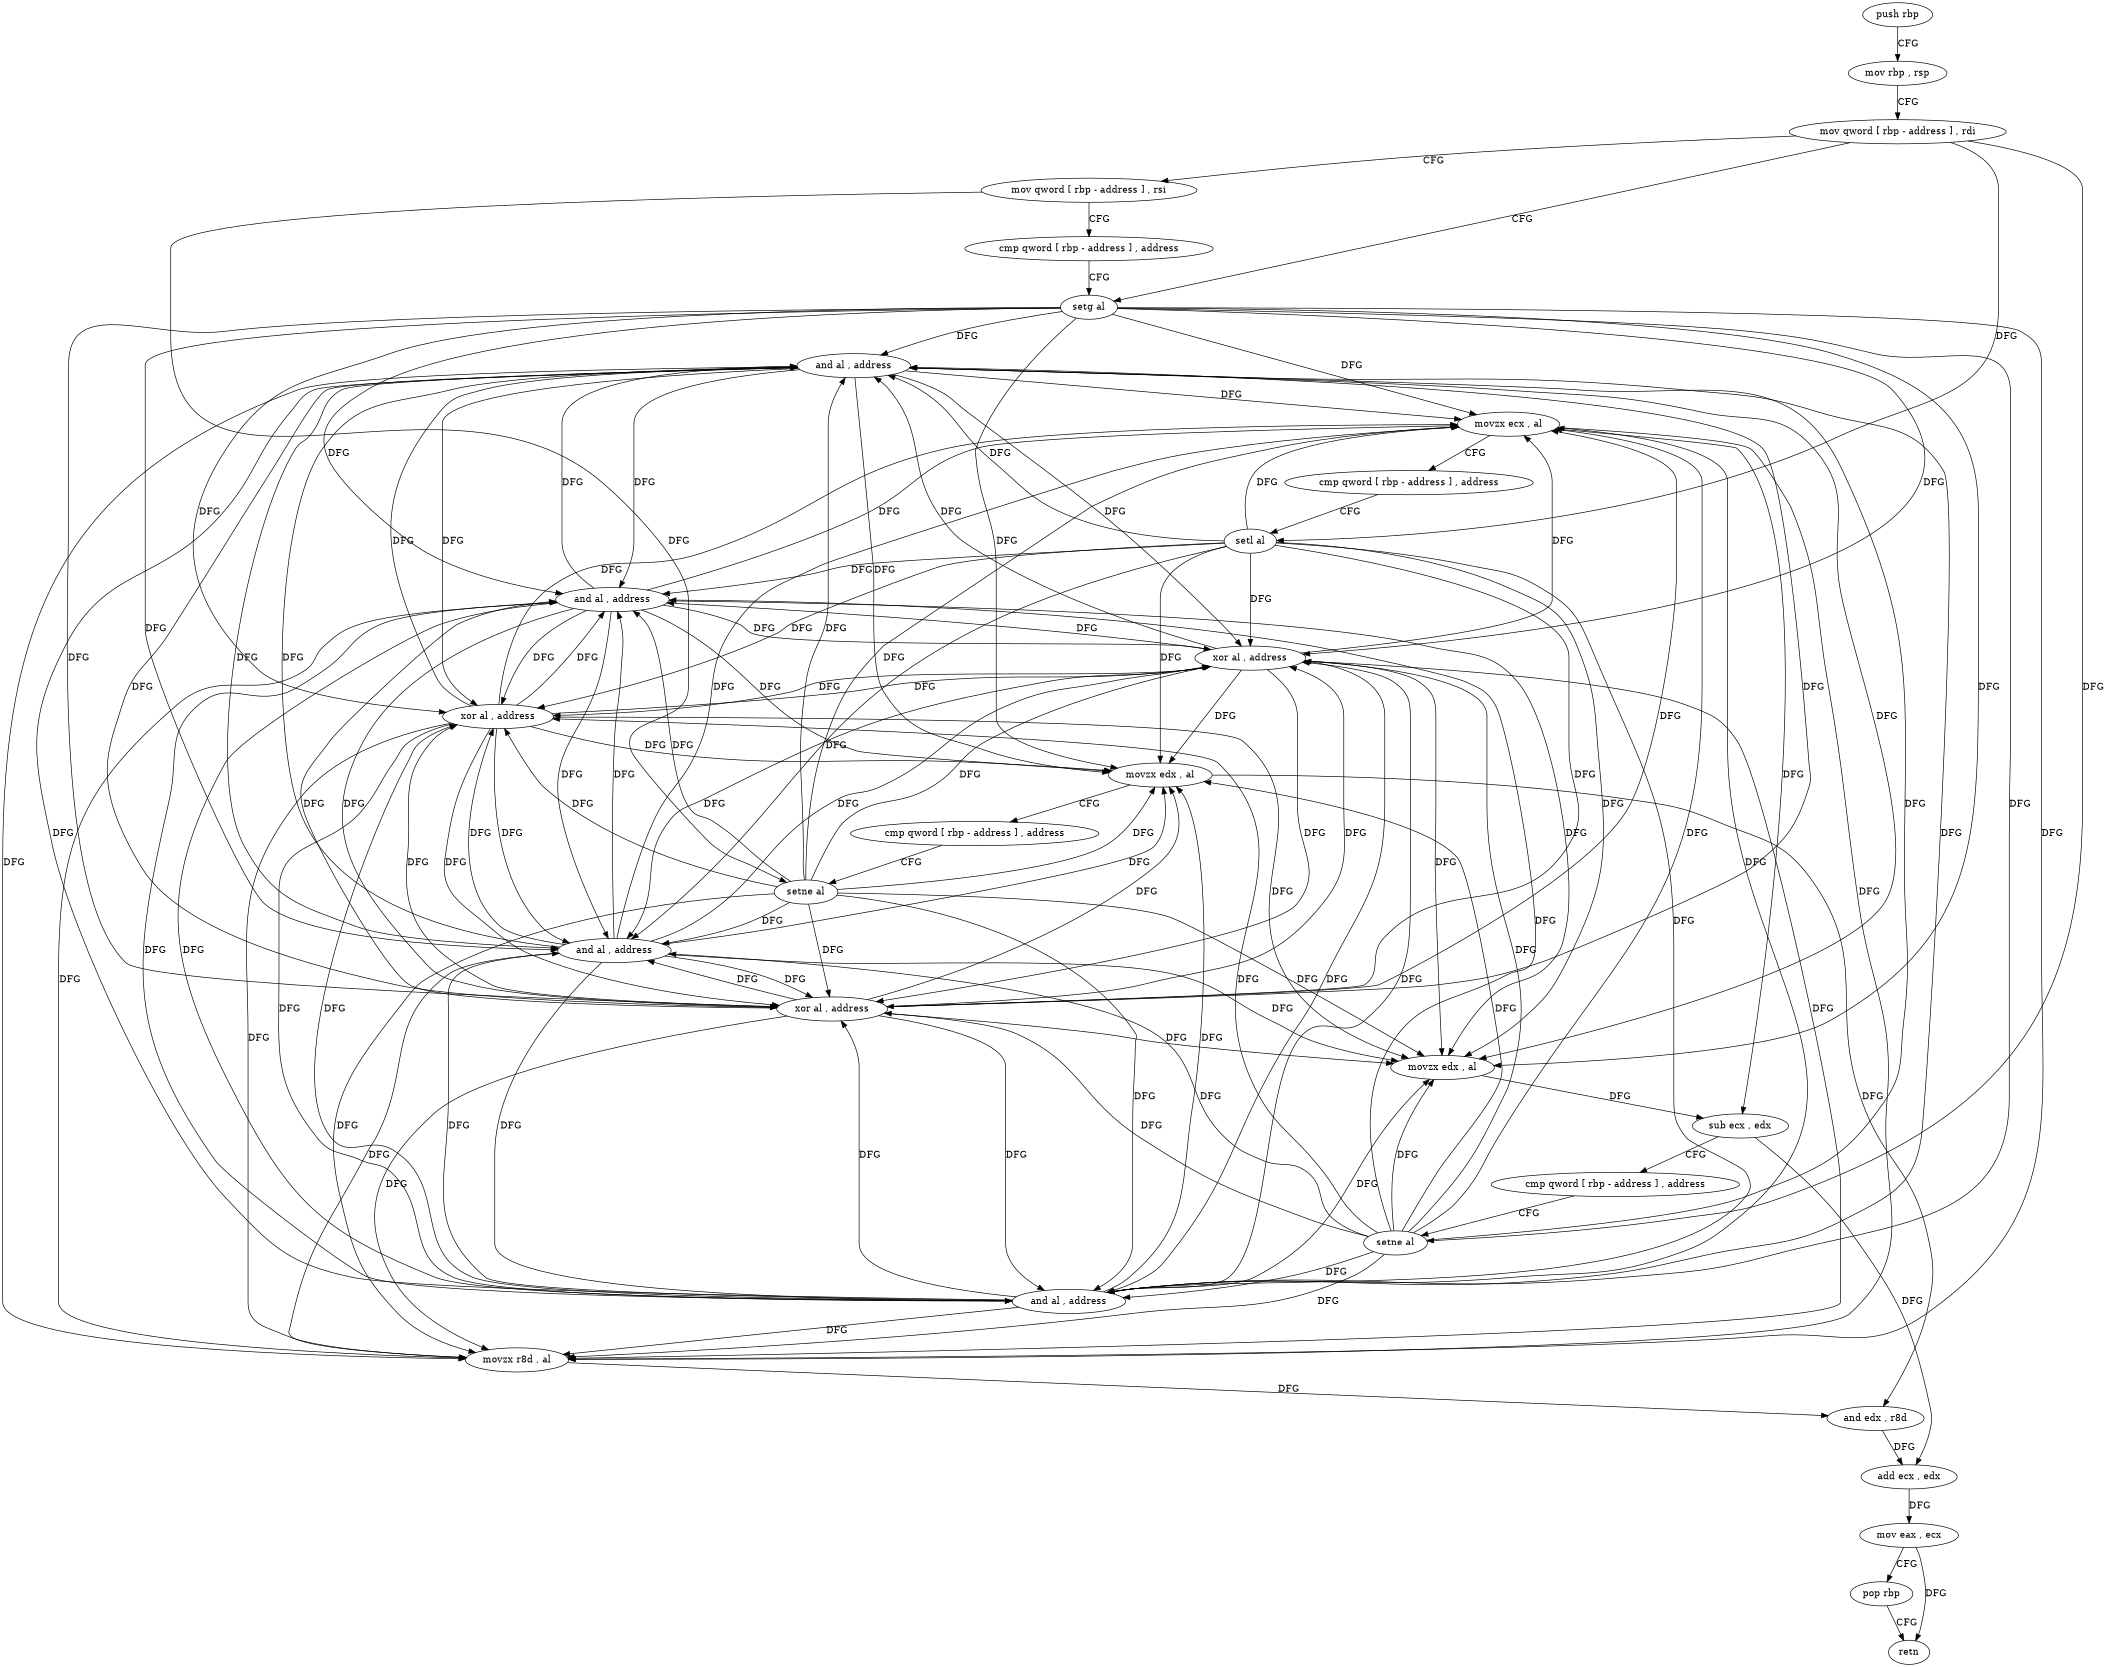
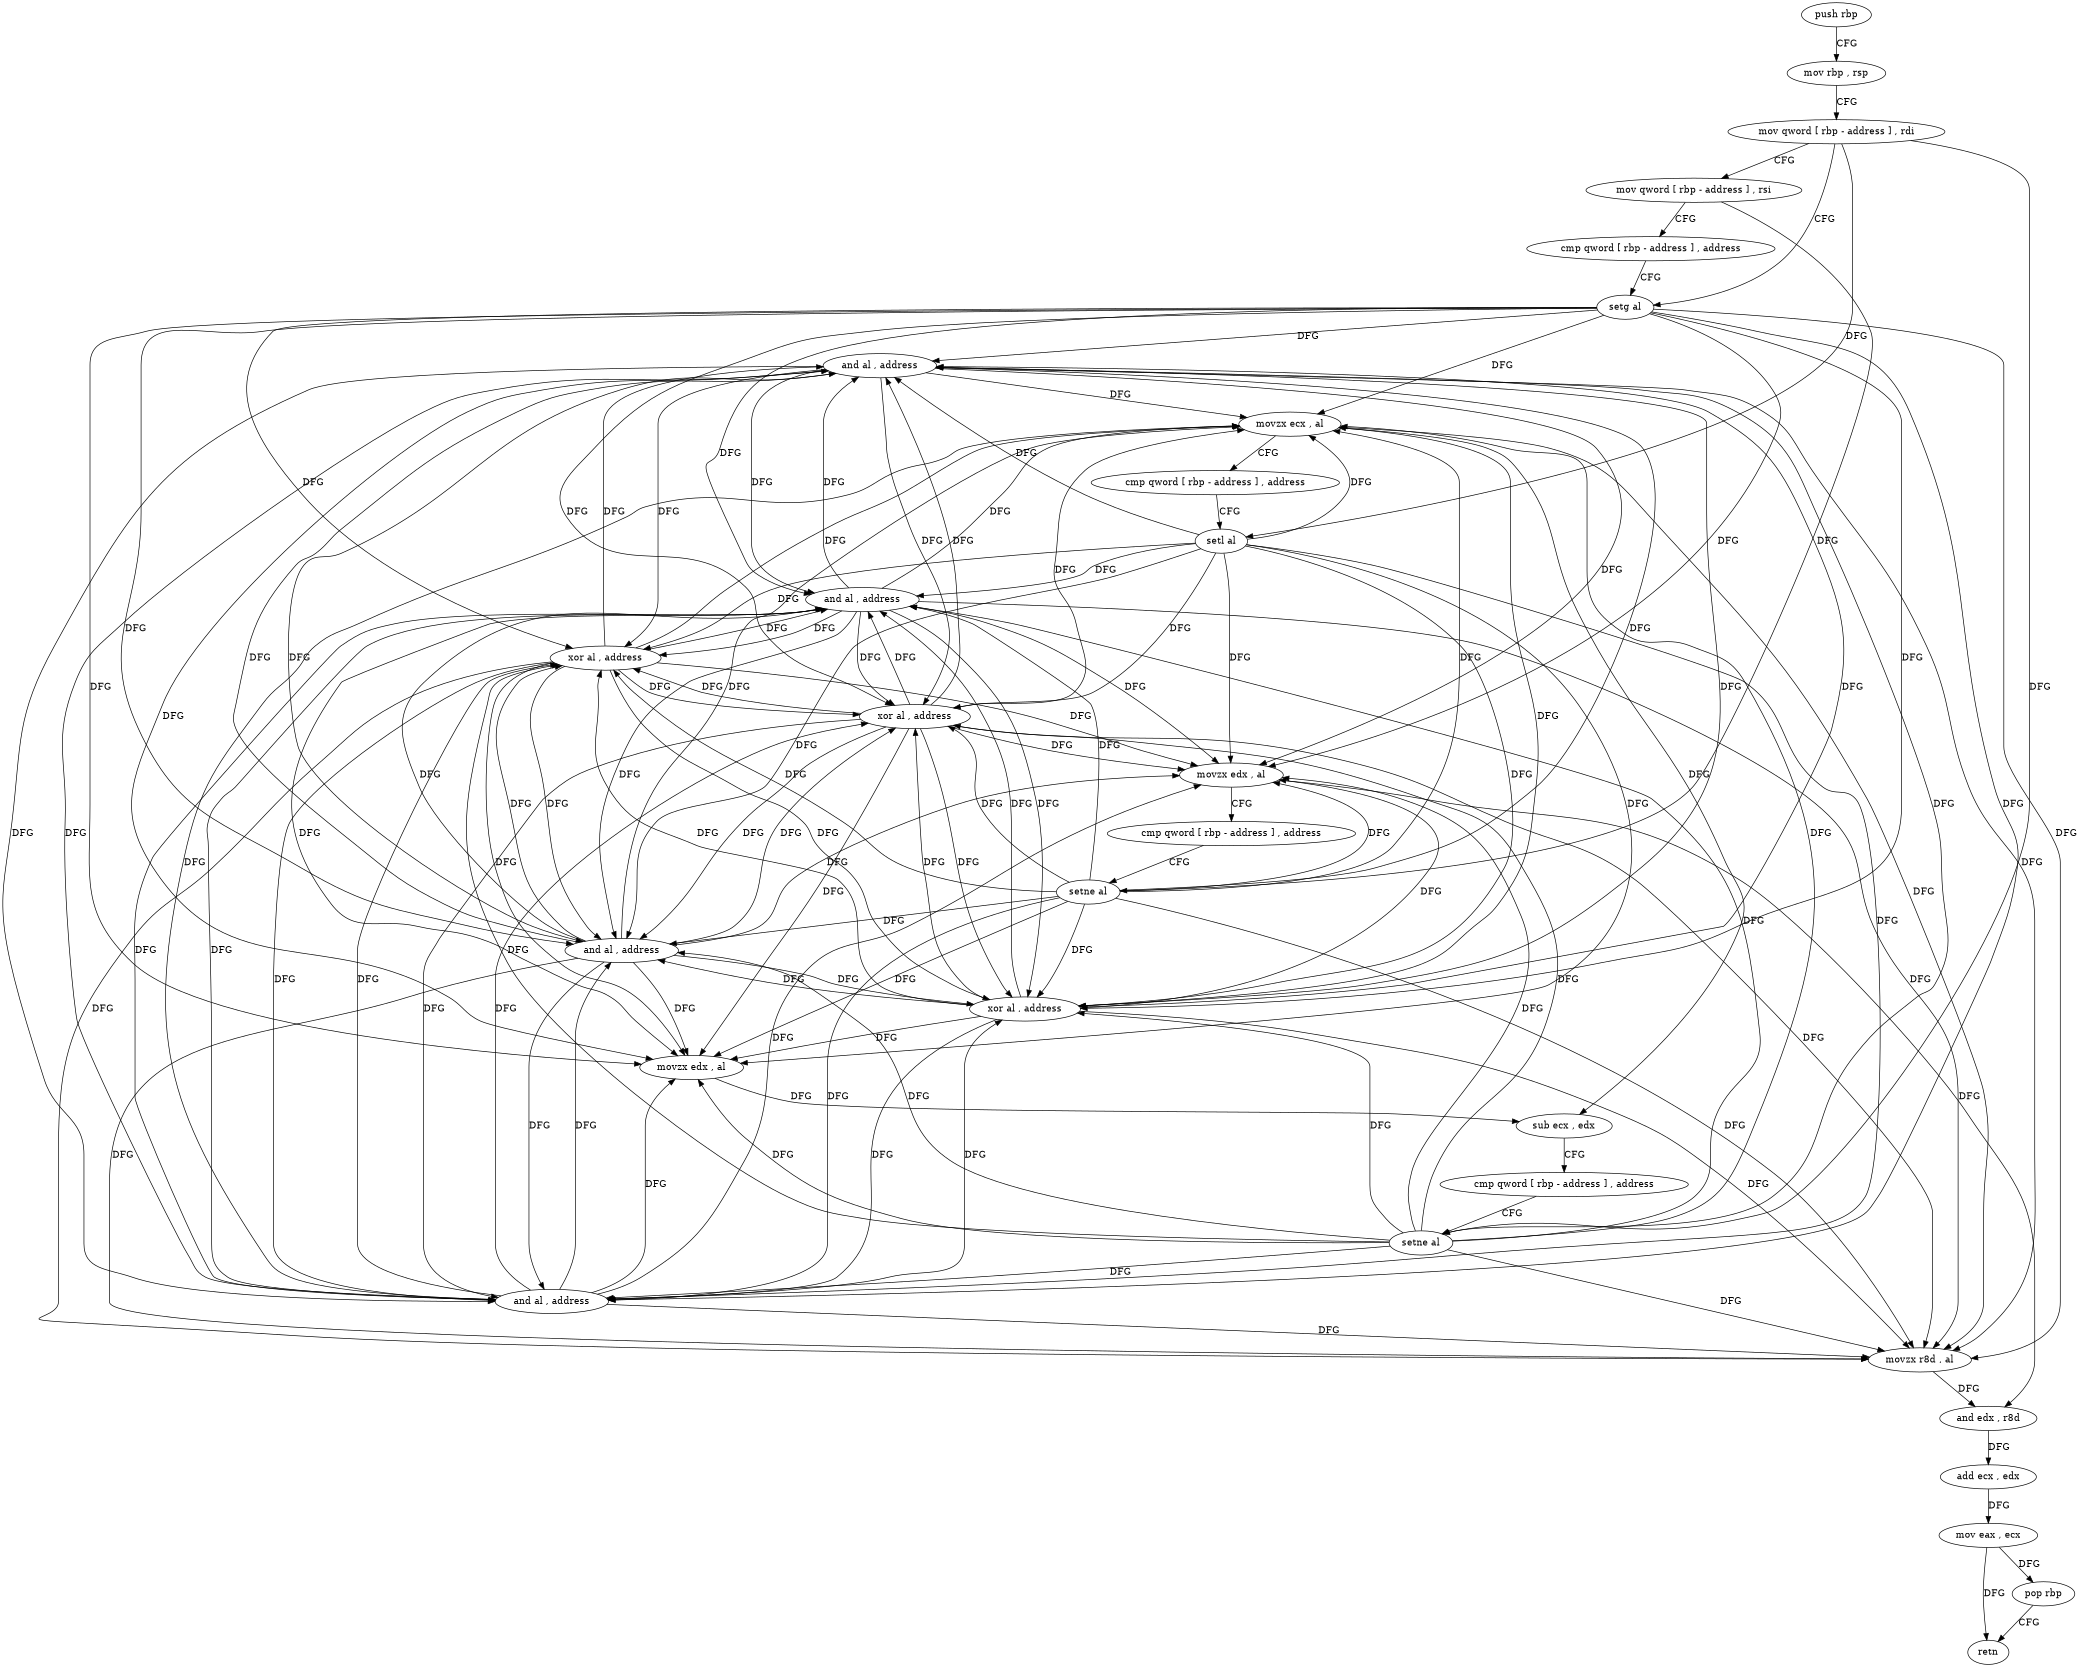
(1883, 1279) -> none
(1907, 1565) -> (2030, 1565)
